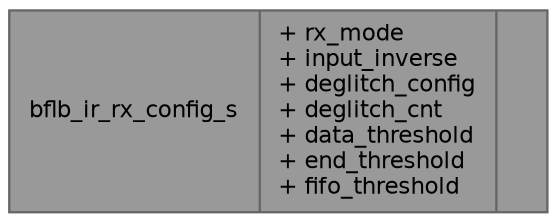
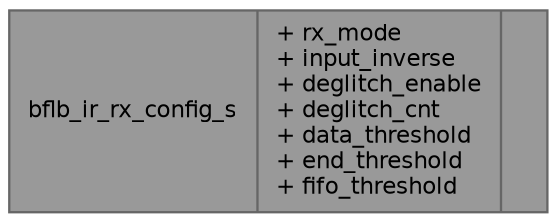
(377, 85) -> (379, 85)
